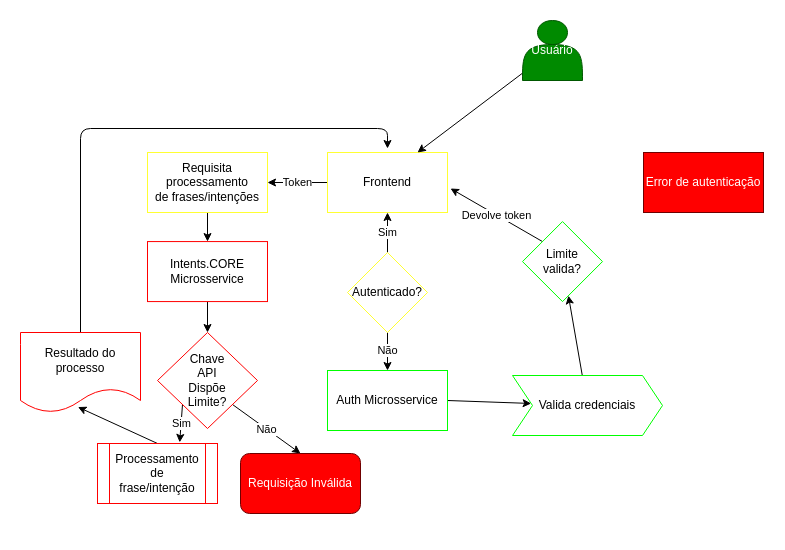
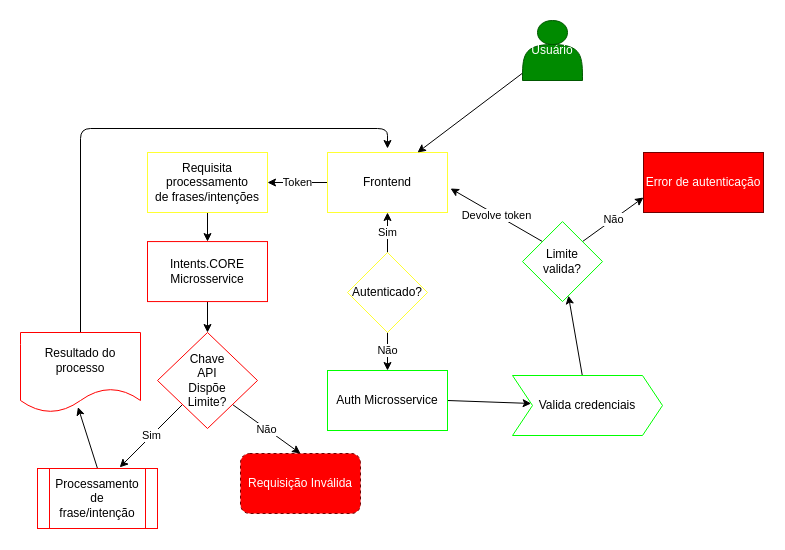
none -> (610, 221)
(158, 474) -> (98, 499)
(301, 484) -> (301, 484)
